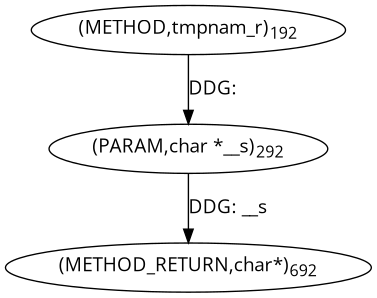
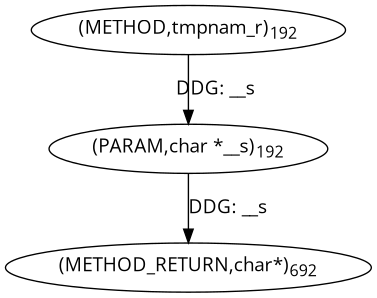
(216, 89) -> (216, 89)
(270, 147) -> (270, 147)
